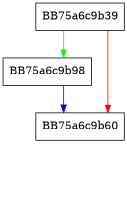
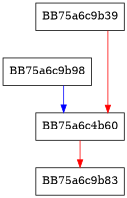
(64, 40) -> none
(80, 127) -> (80, 127)
none -> (80, 181)
